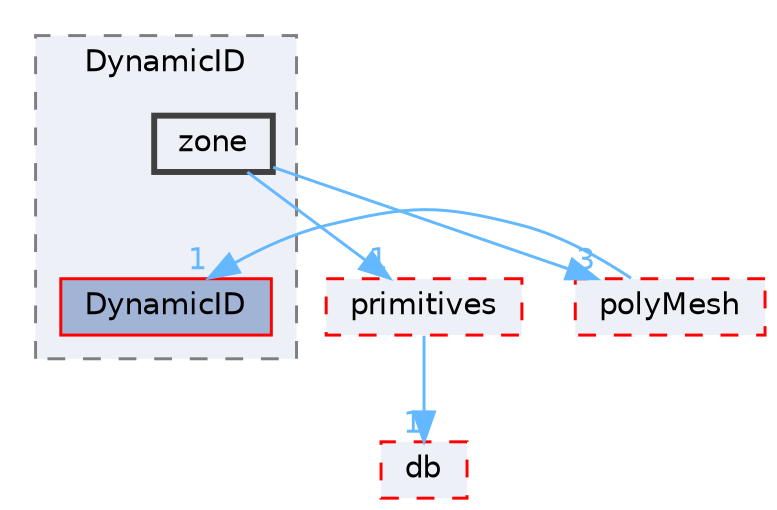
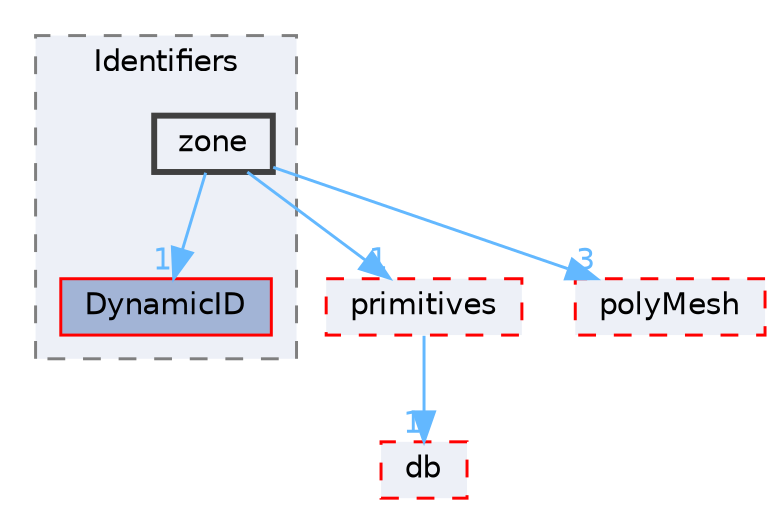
(166, 64) -> (166, 64)
(467, 213) -> (194, 211)
